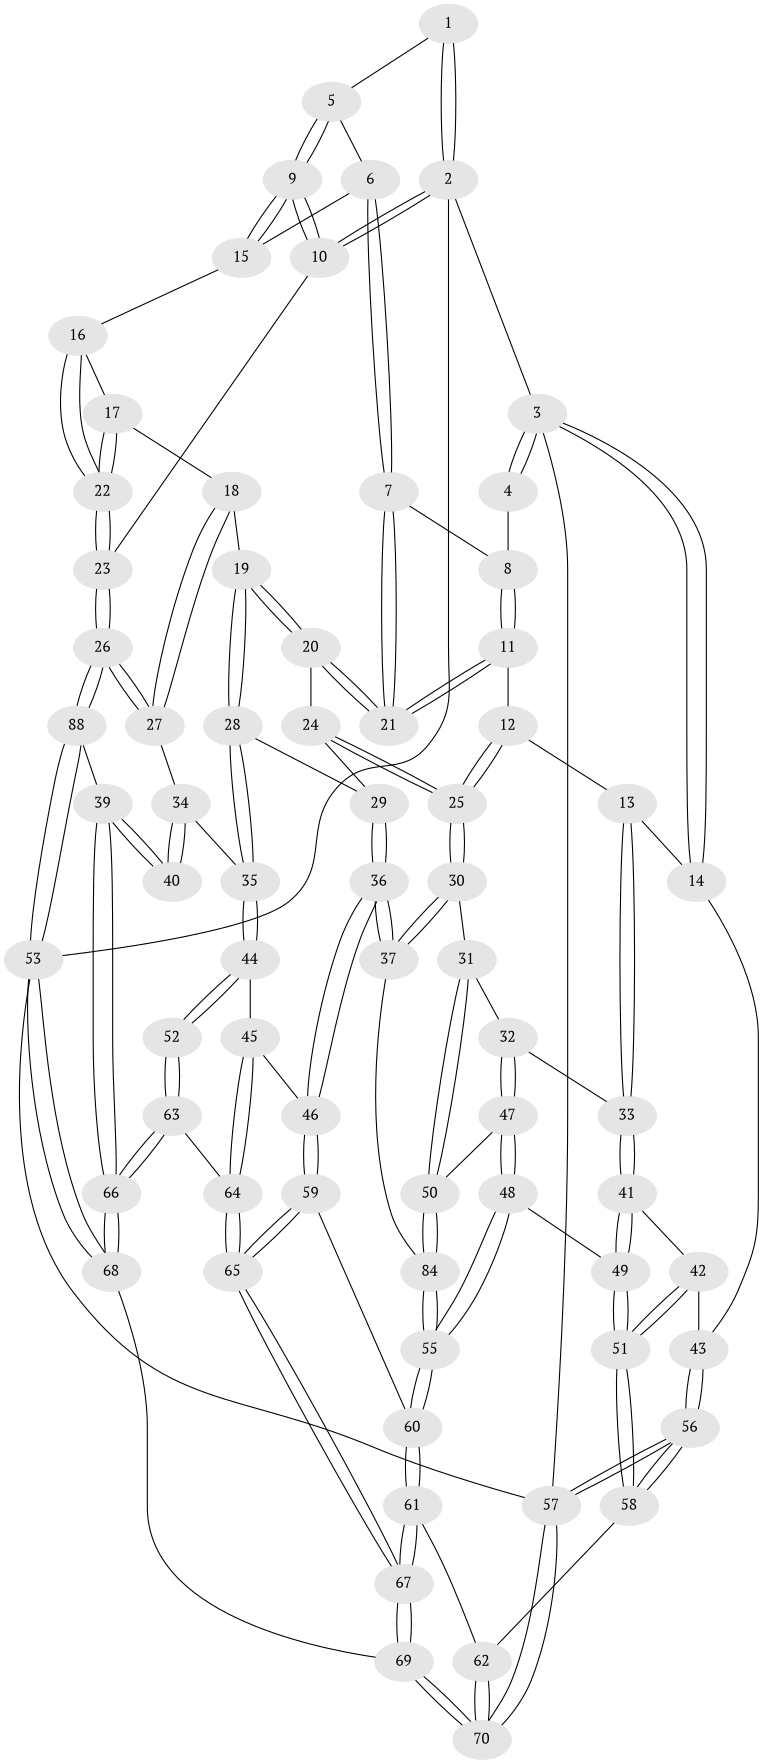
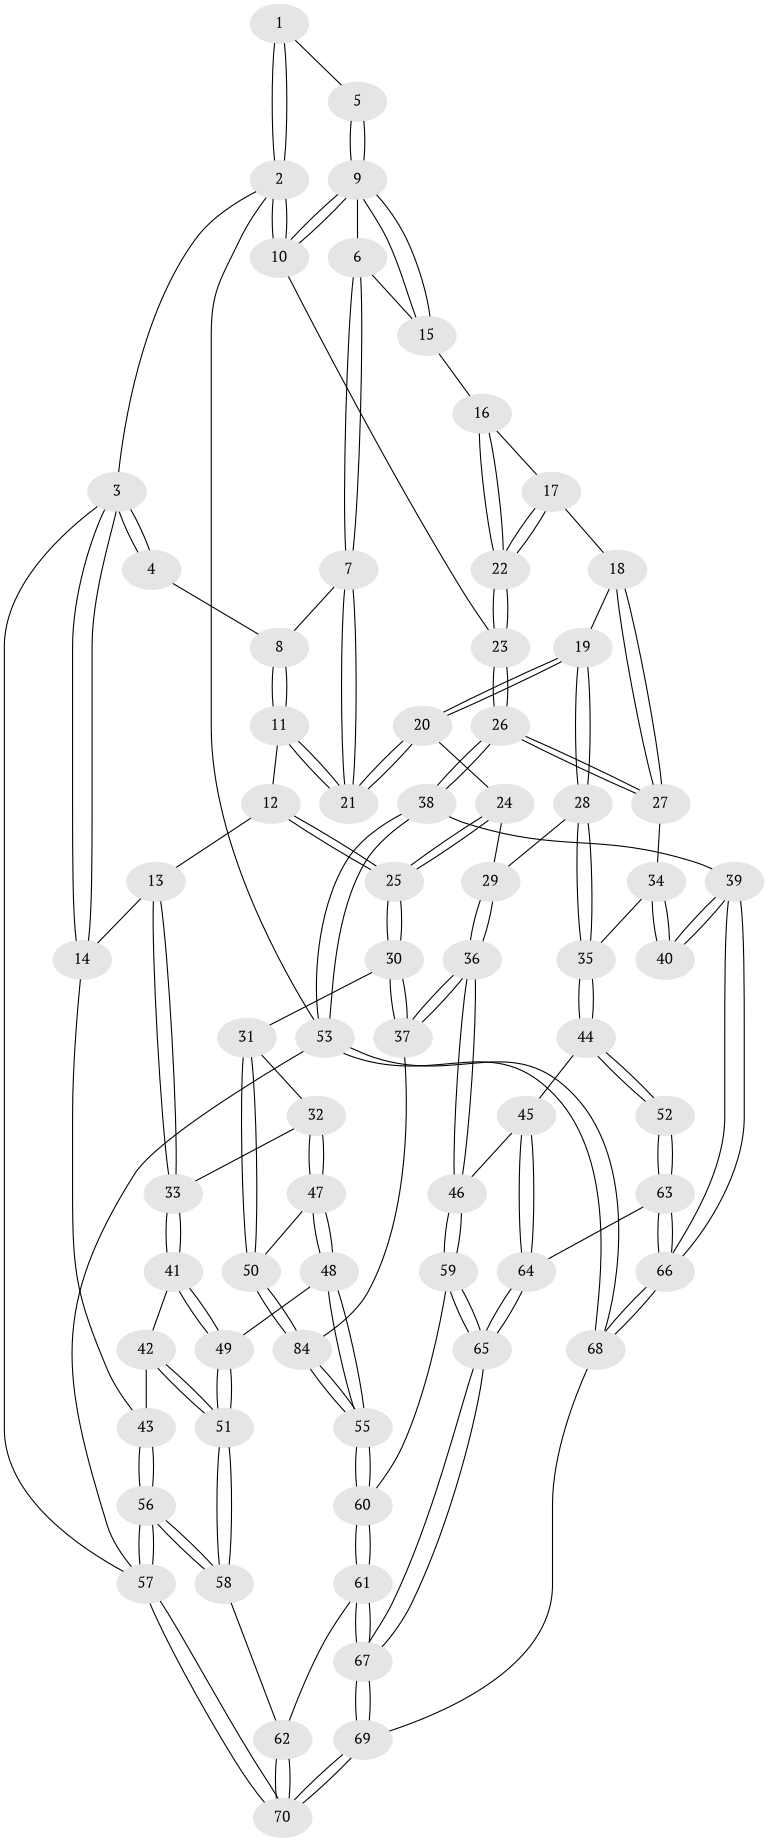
(351, 141) -> (358, 219)
(77, 726) -> (427, 804)
